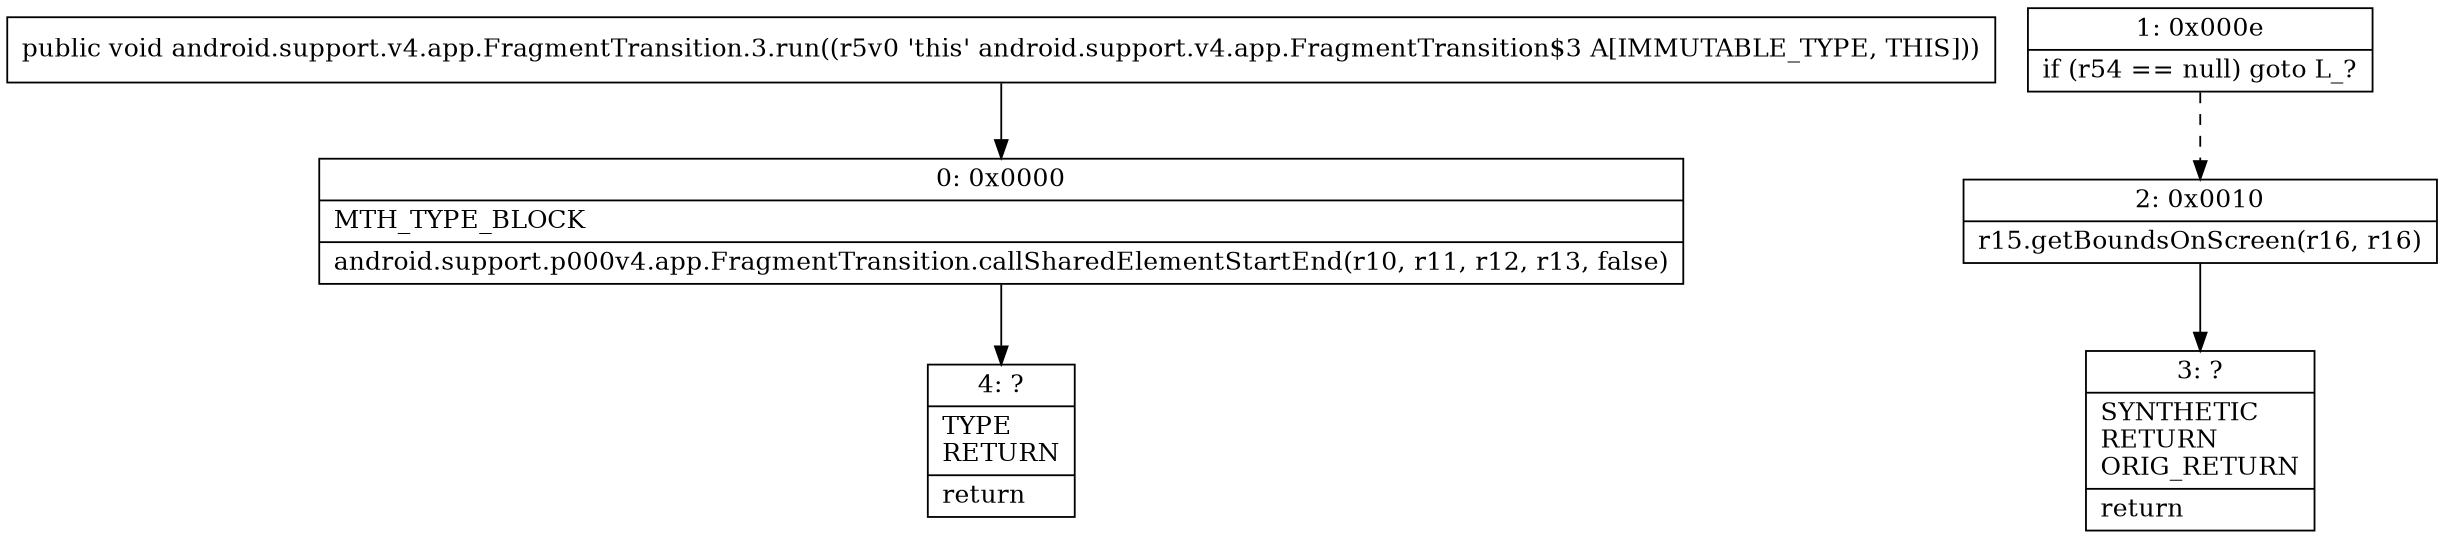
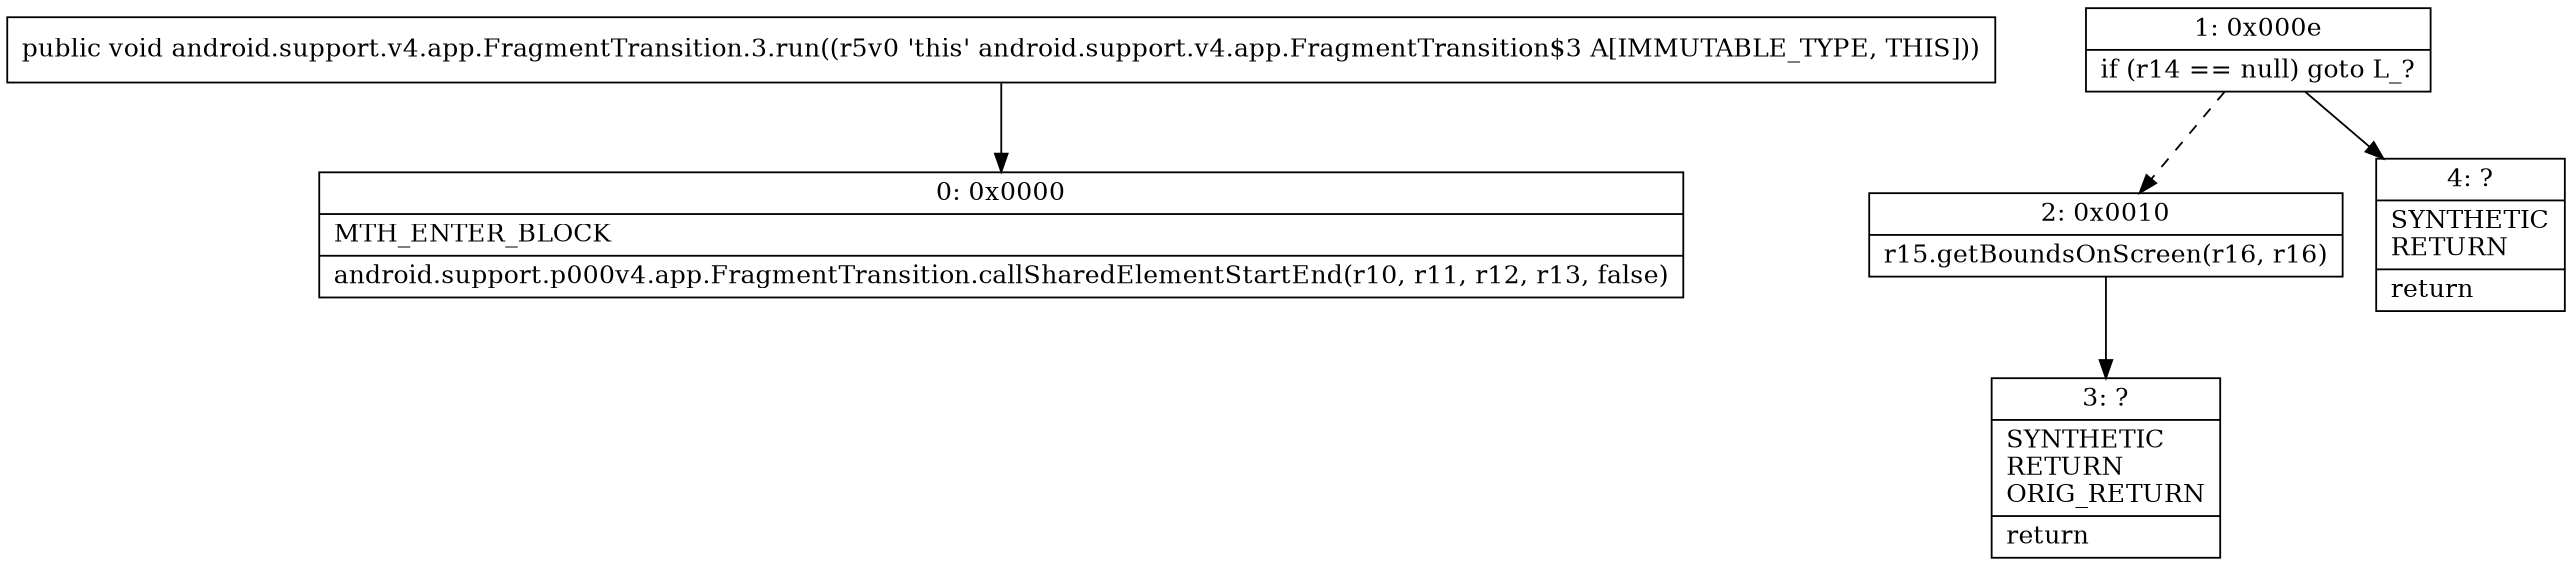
(2200, 70) -> (2258, 70)
(460, 220) -> (473, 234)
(1001, 315) -> (2337, 119)
(978, 426) -> (2471, 220)
